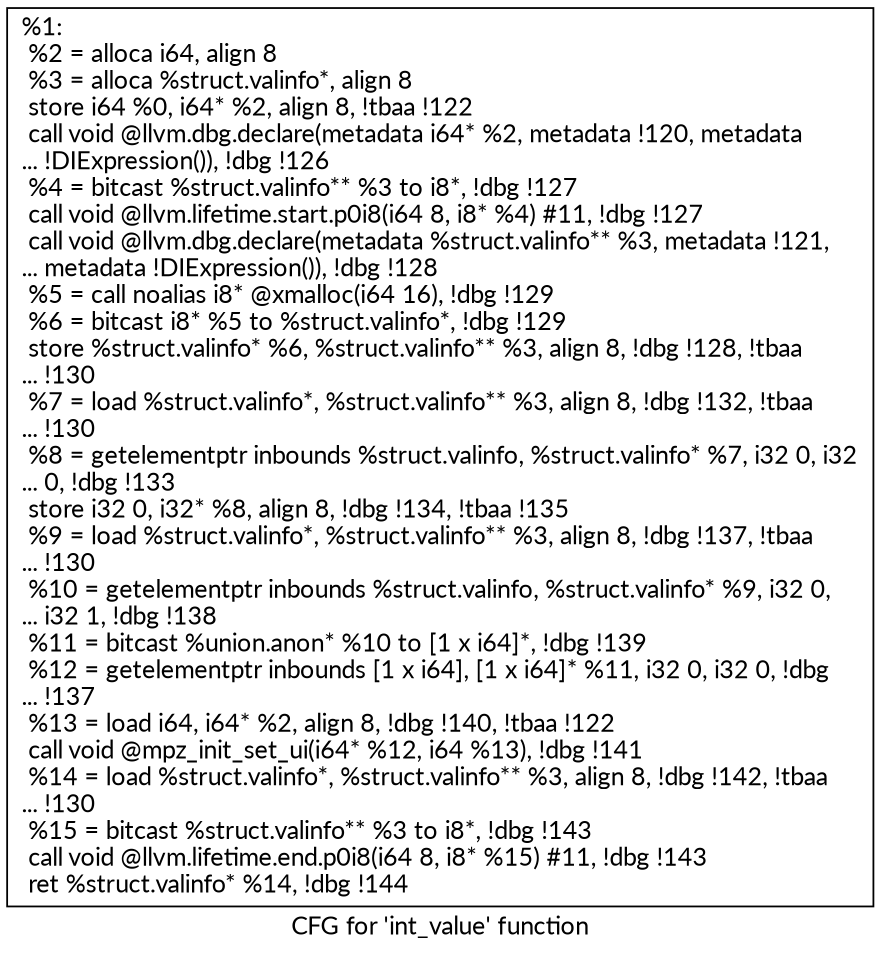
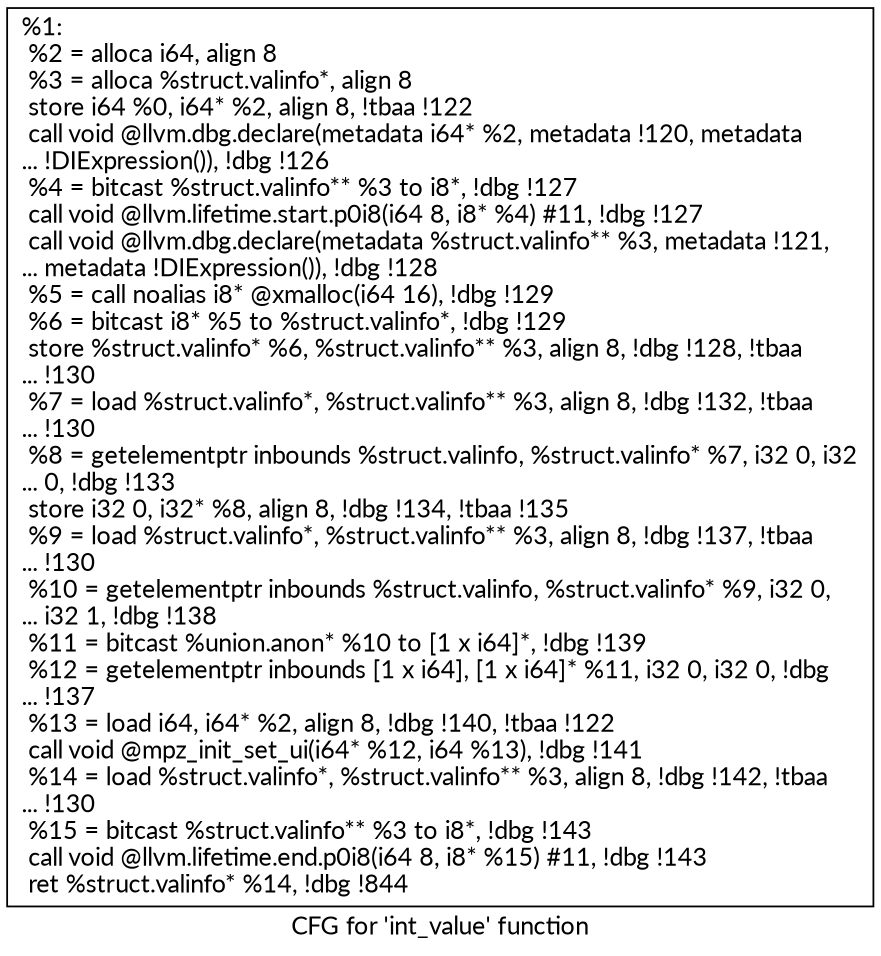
(215, 885) -> (215, 885)
